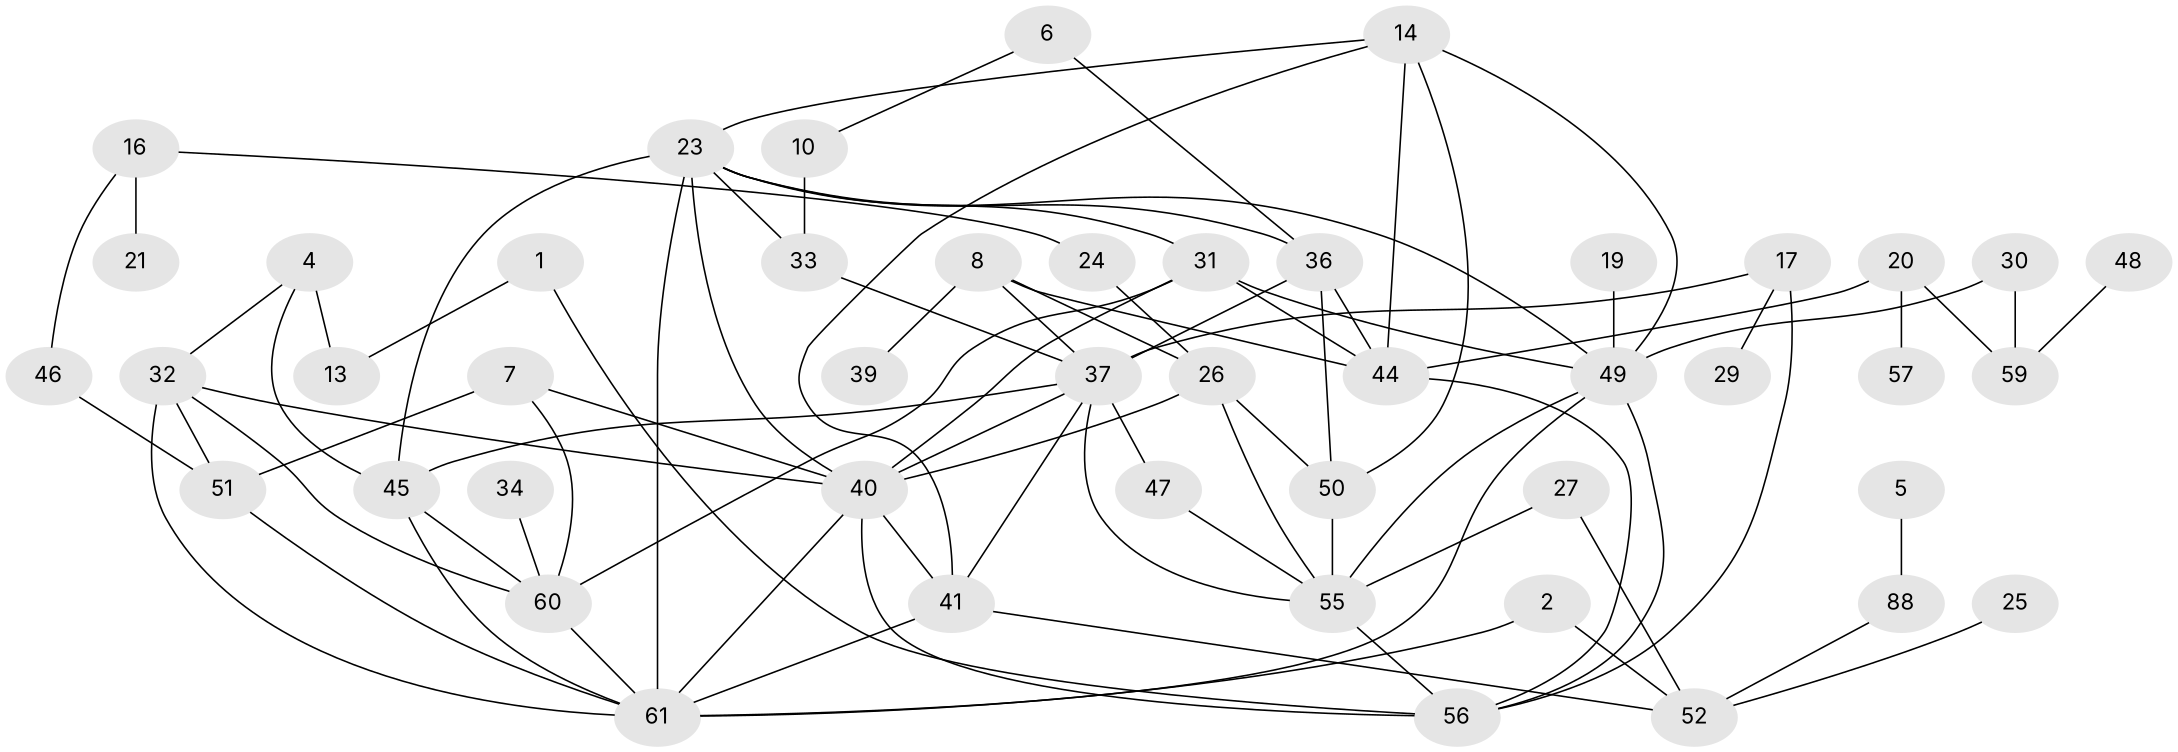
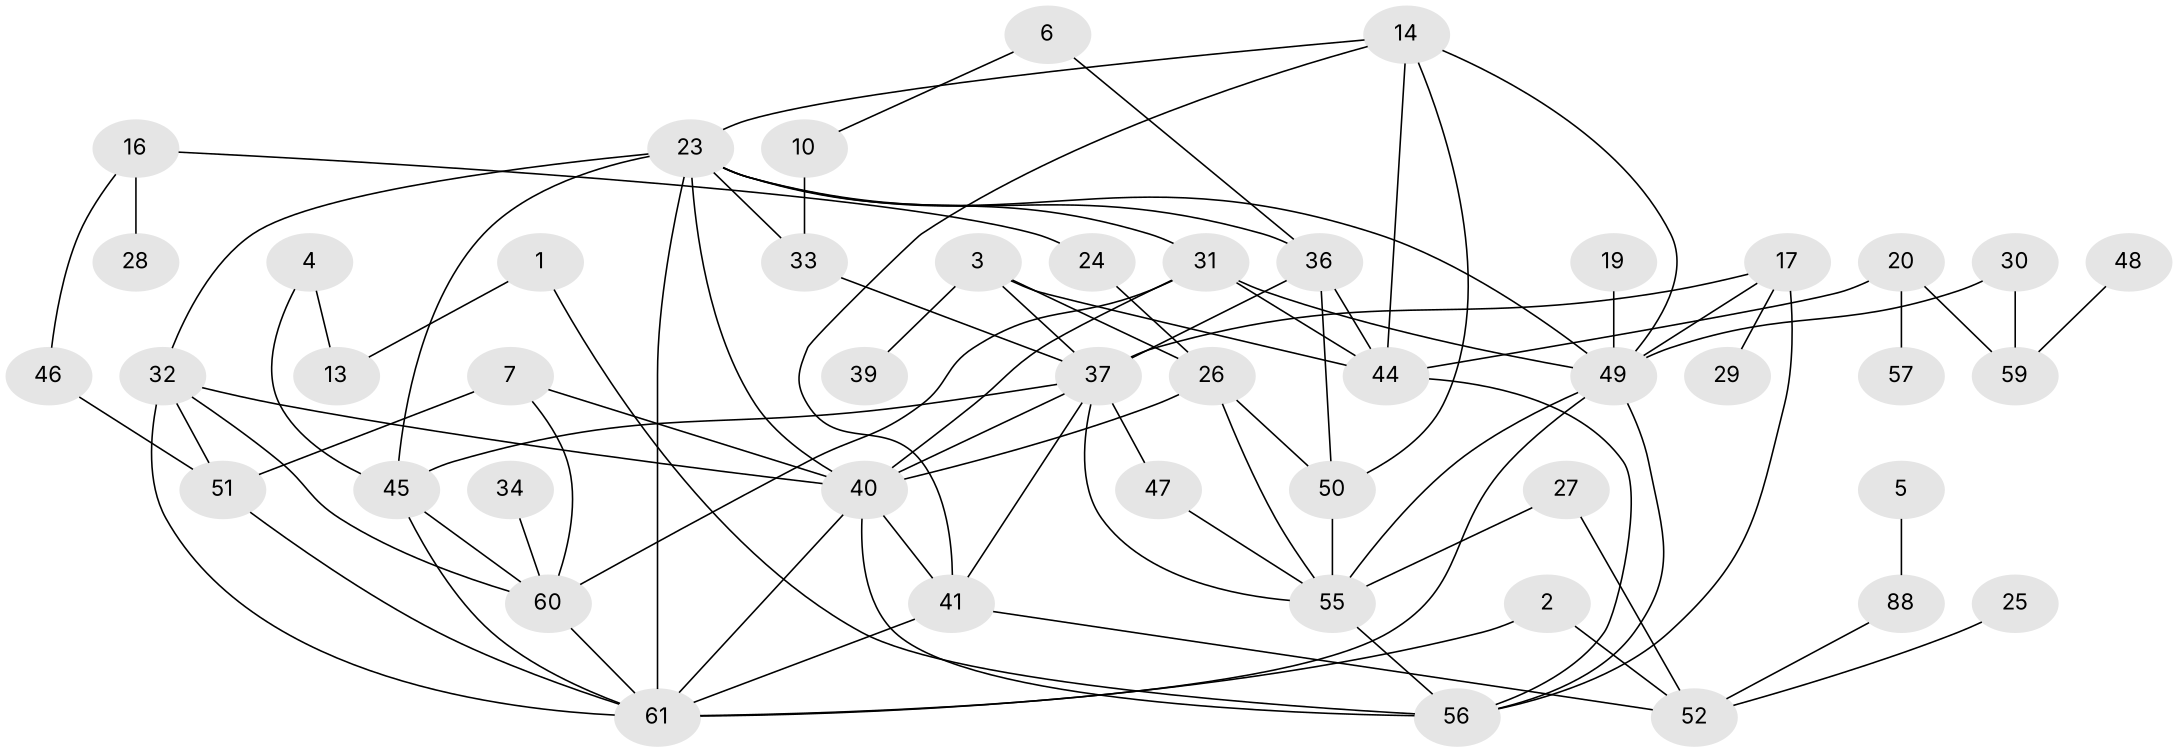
(136, 262) -> (136, 262)
(978, 262) -> (978, 262)
none -> (1720, 307)
(236, 319) -> (378, 193)
